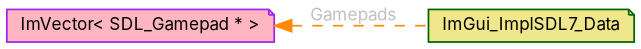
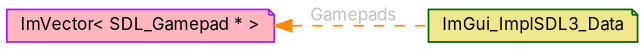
(531, 26) -> (533, 26)
